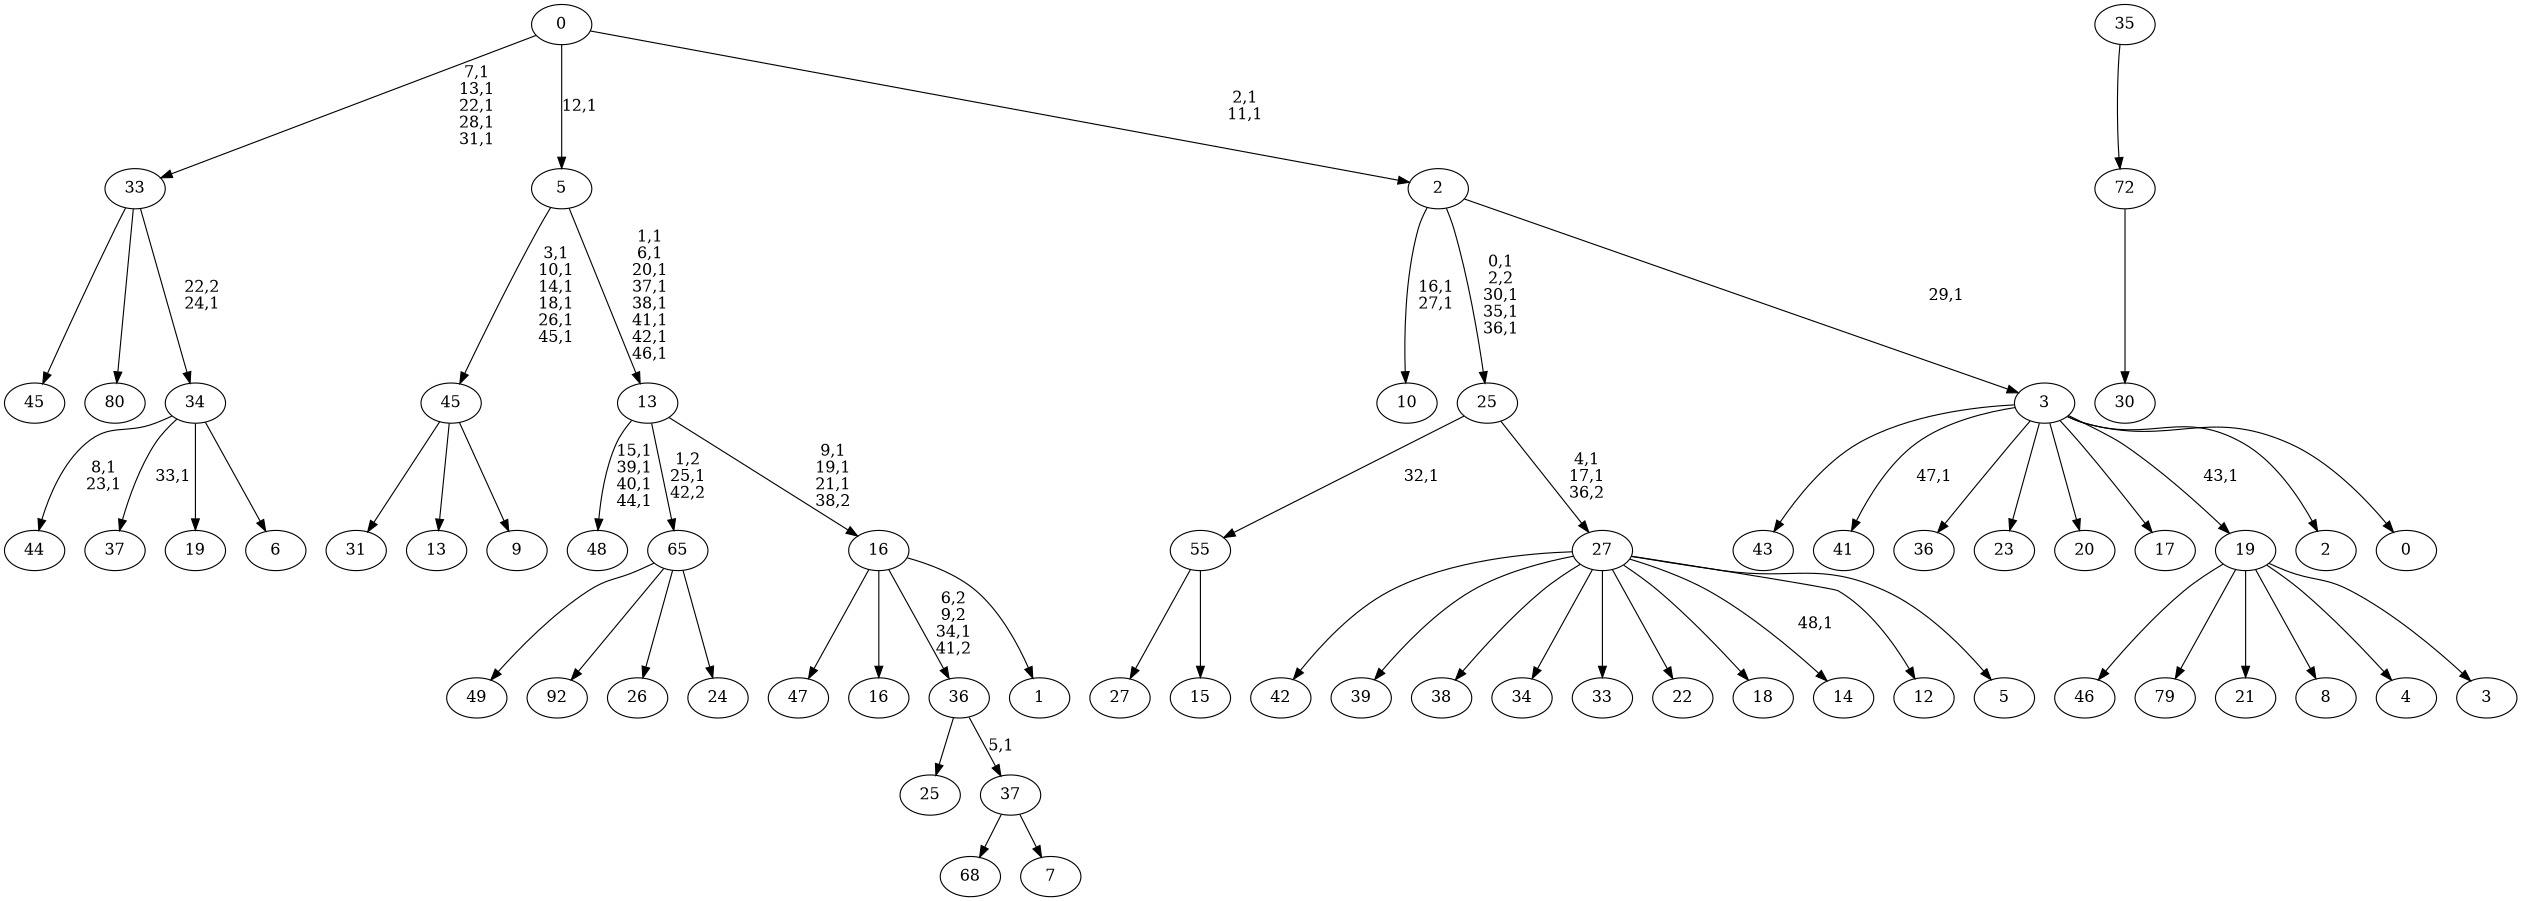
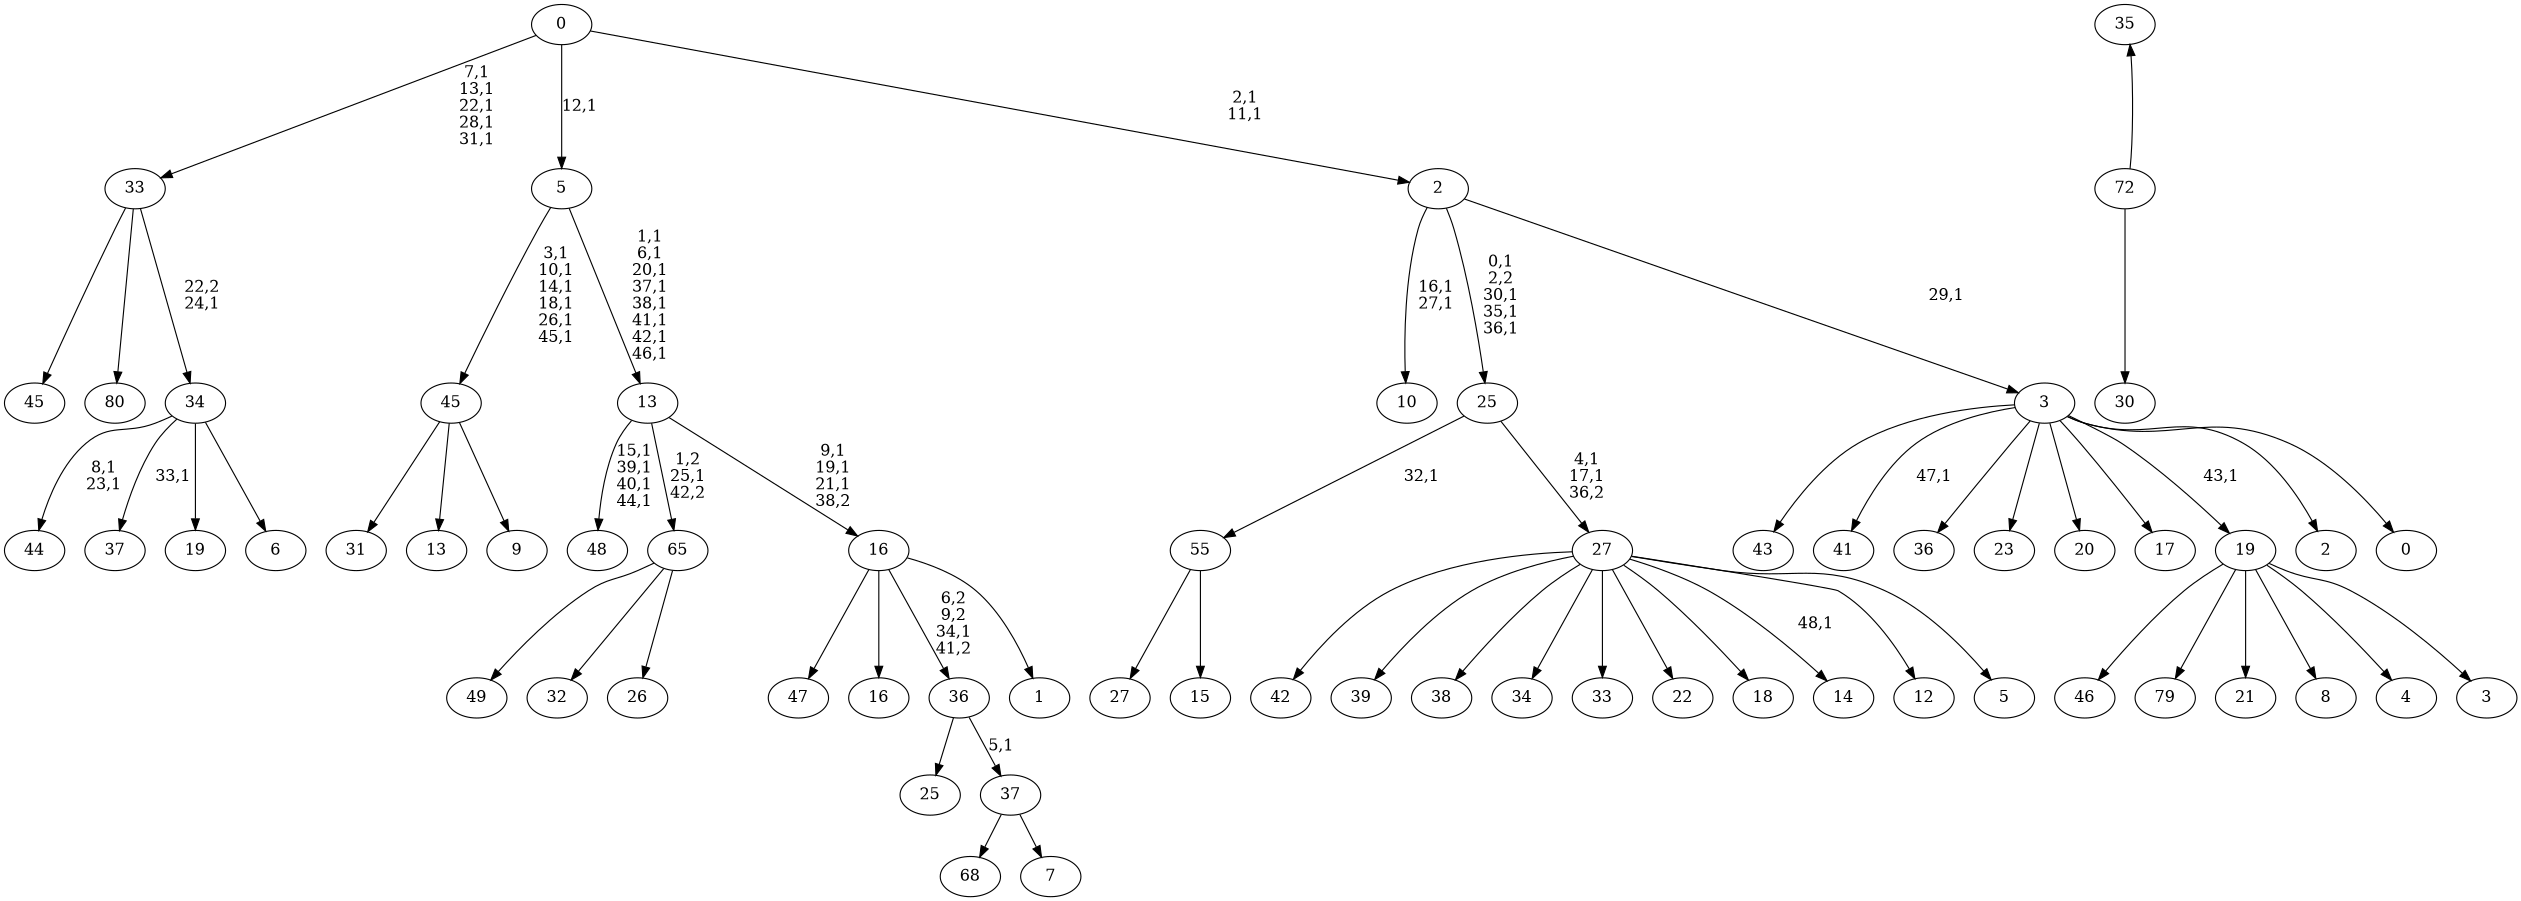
(2117, 101) -> (2133, 112)
(557, 698) -> (557, 698)
(718, 698) -> none
